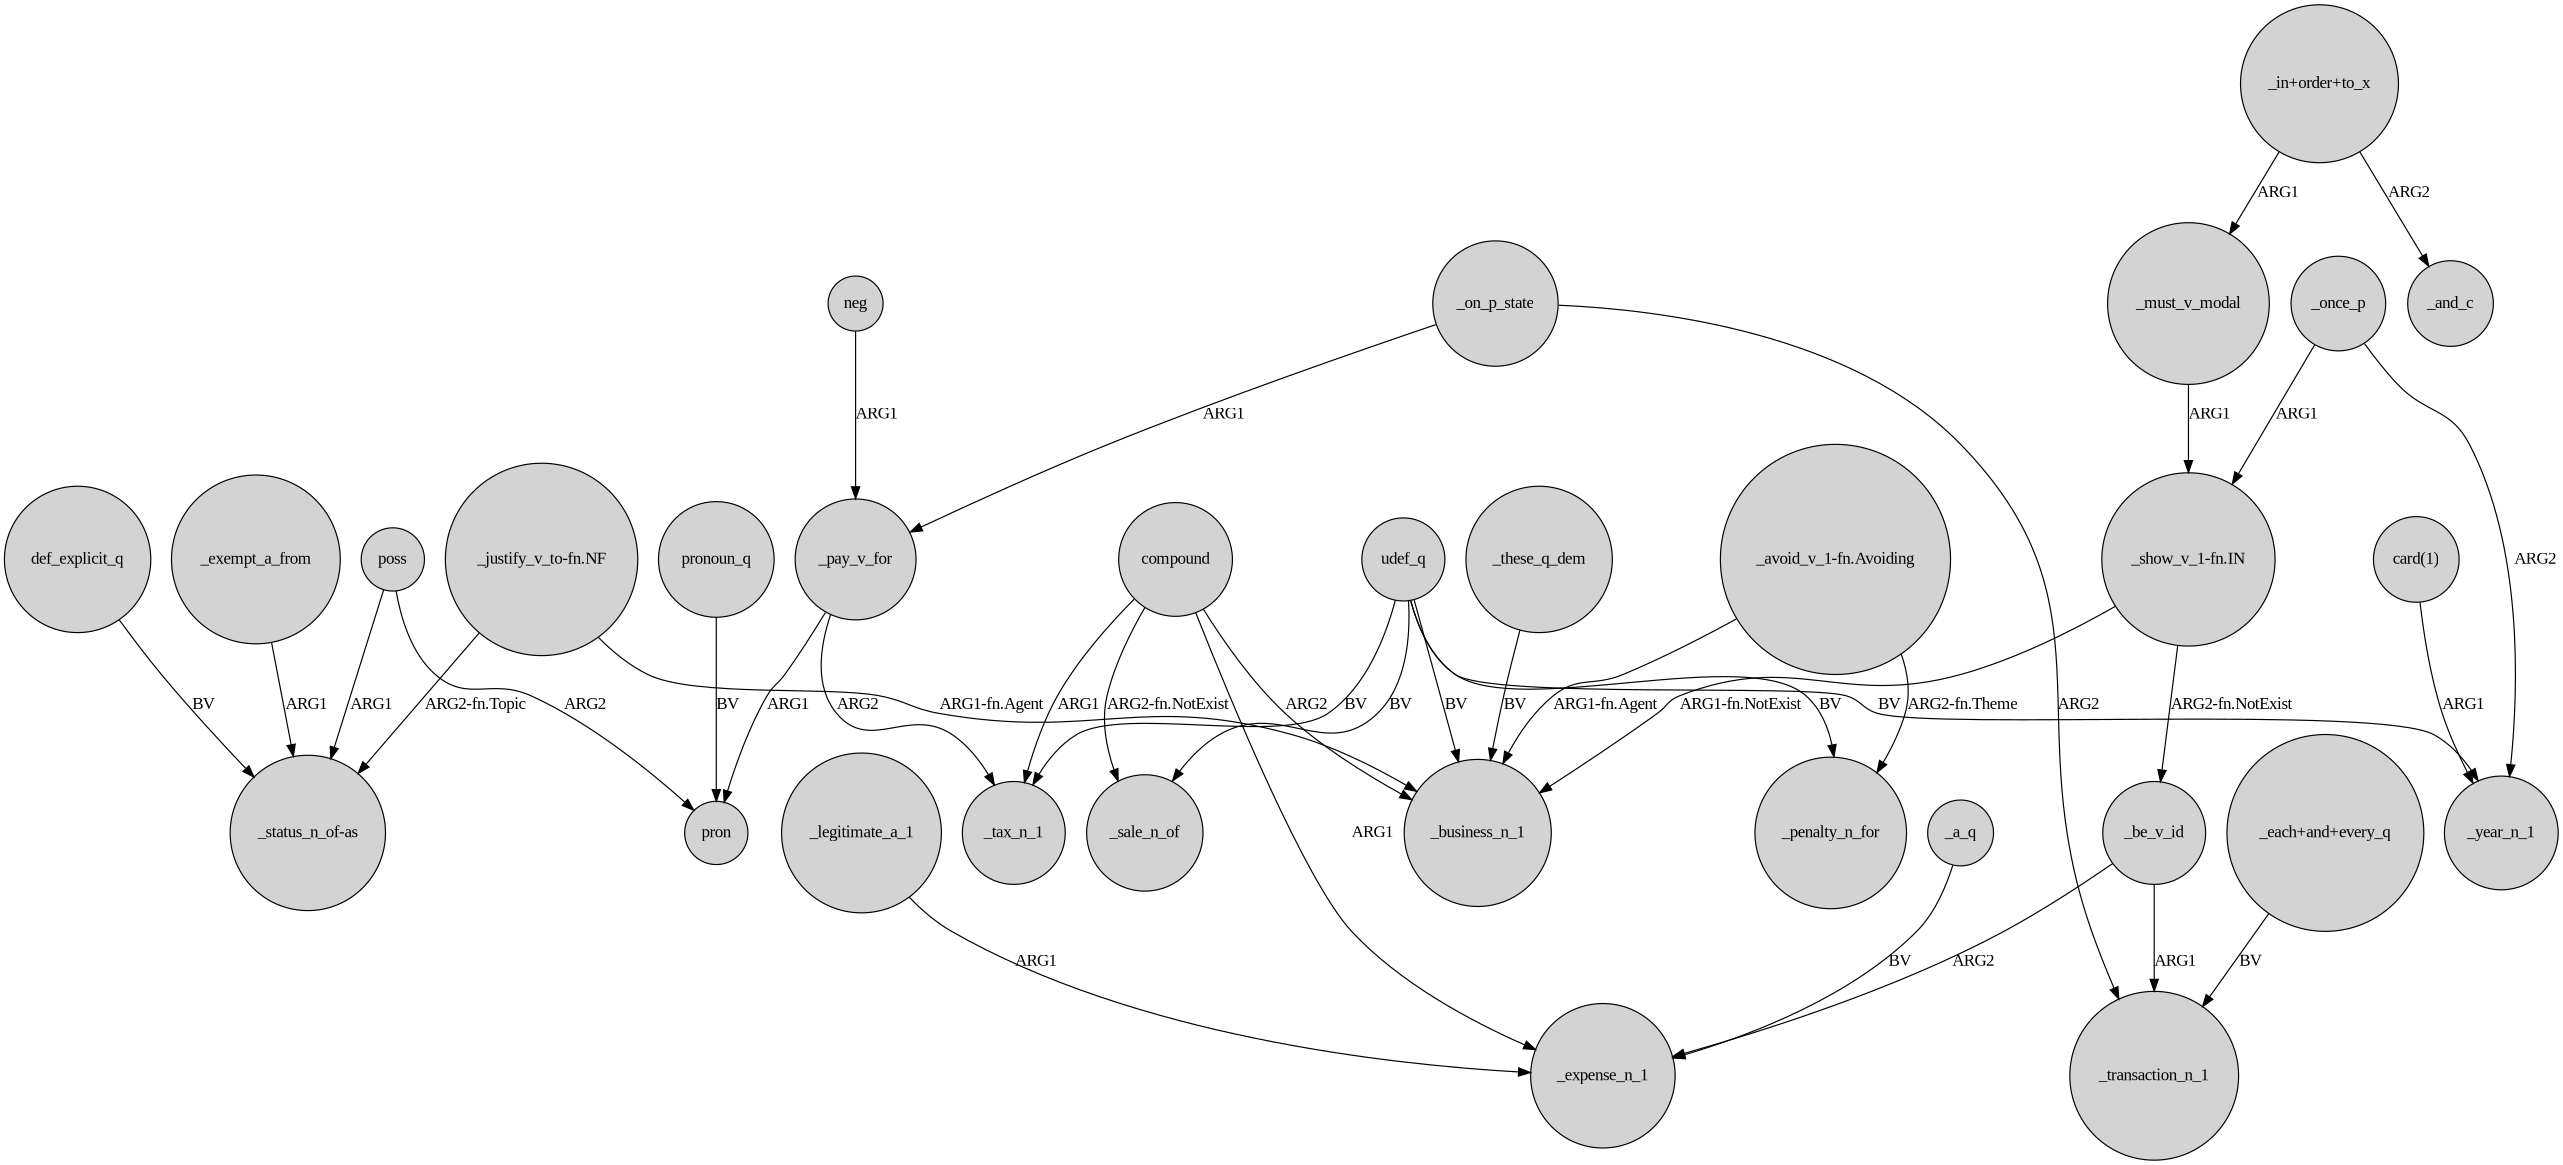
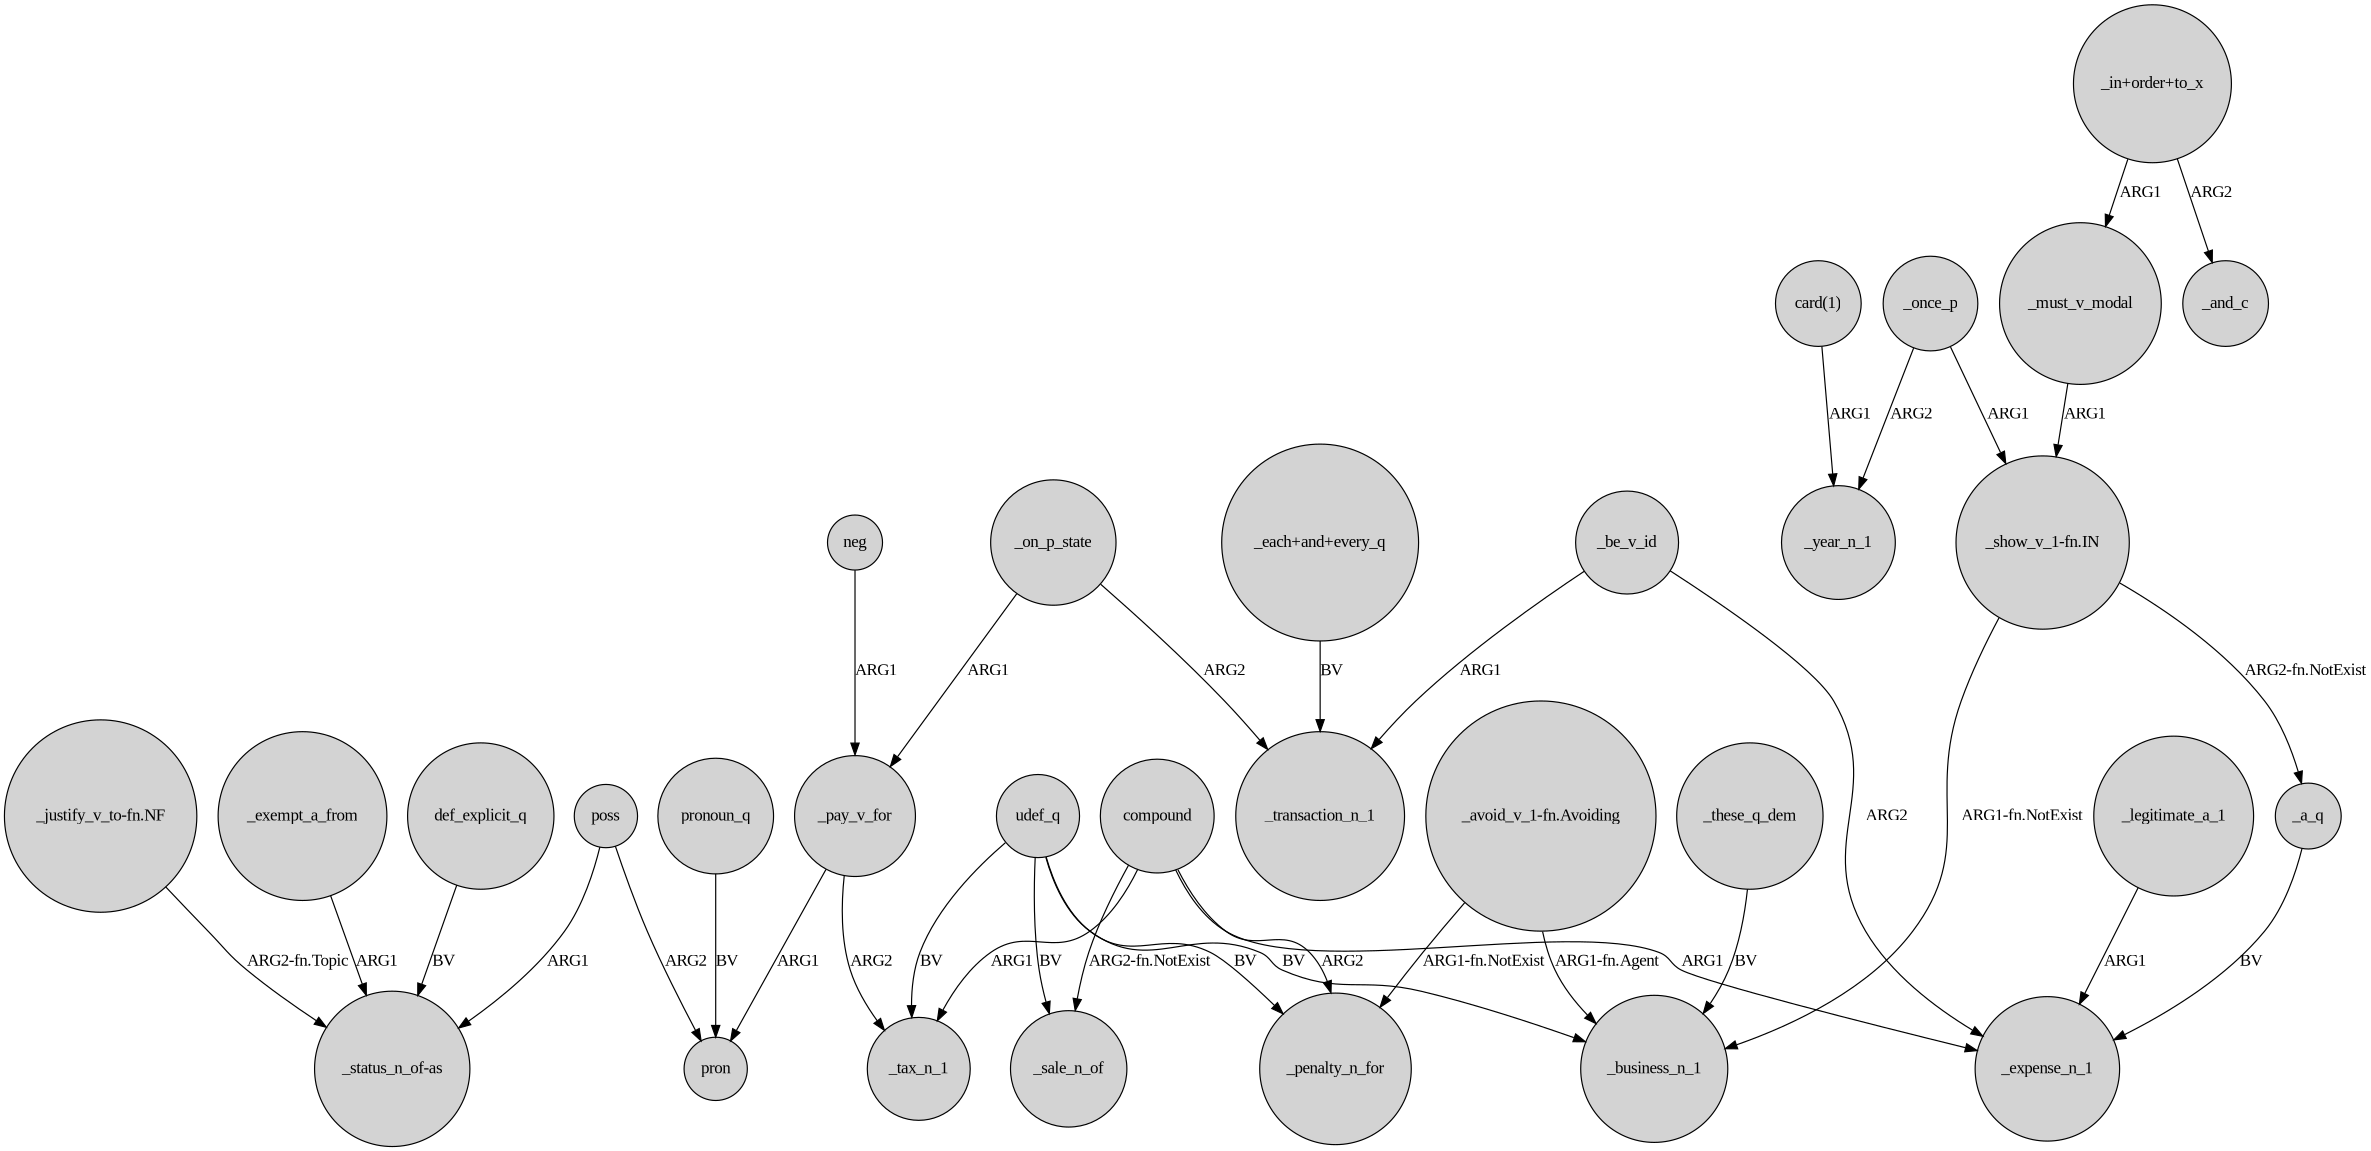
(1963, 705) -> (1484, 961)
(2170, 708) -> (2228, 661)
(1288, 716) -> (1246, 940)
(1924, 718) -> none
(1000, 721) -> none
